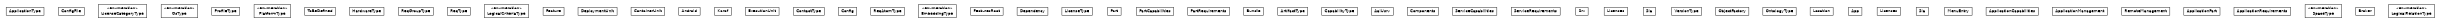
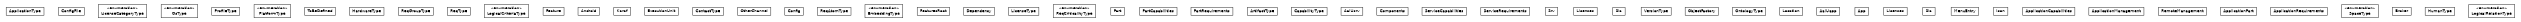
(597, 11) -> none
(648, 11) -> none
none -> (754, 11)
none -> (1074, 11)
(1253, 11) -> none
none -> (1828, 11)
none -> (2000, 11)
none -> (2440, 11)
